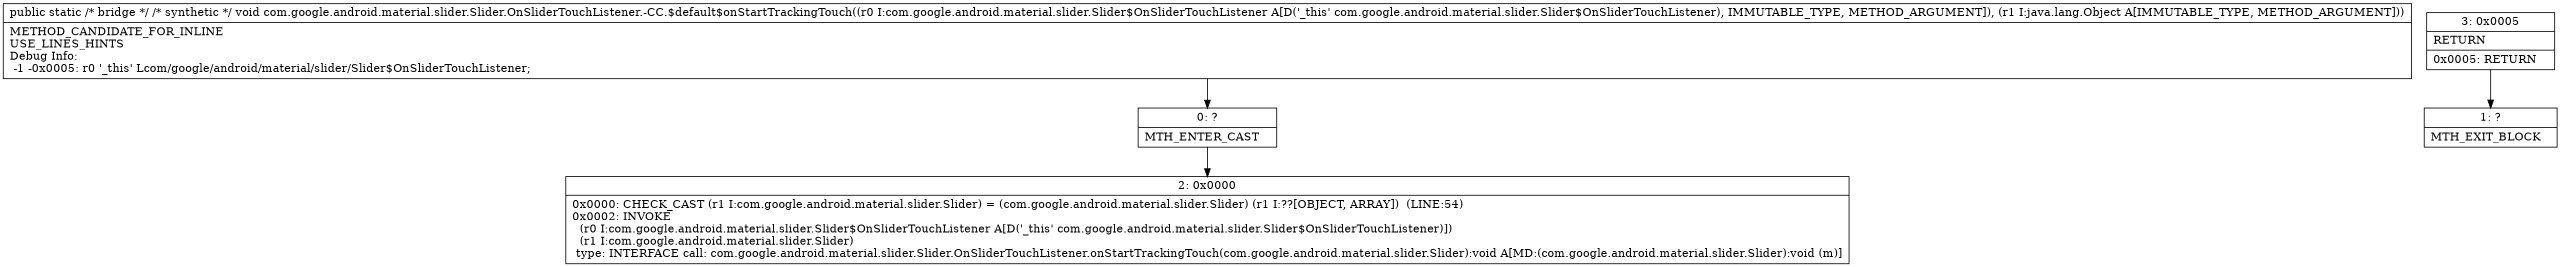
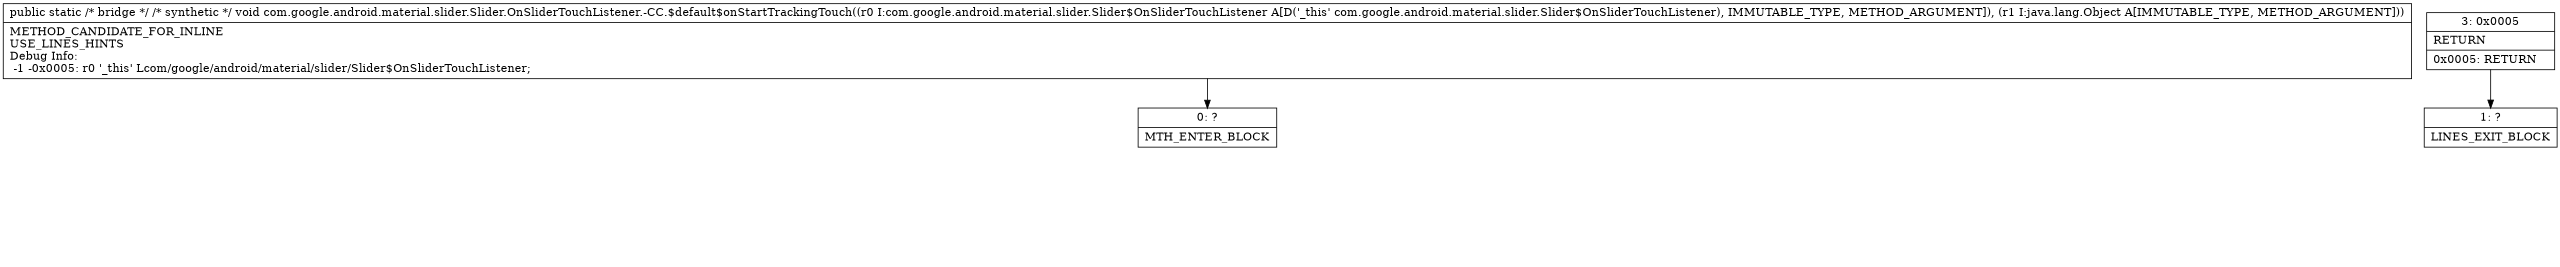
(1202, 137) -> (1207, 137)
(2486, 137) -> (2491, 137)
(1207, 220) -> none
